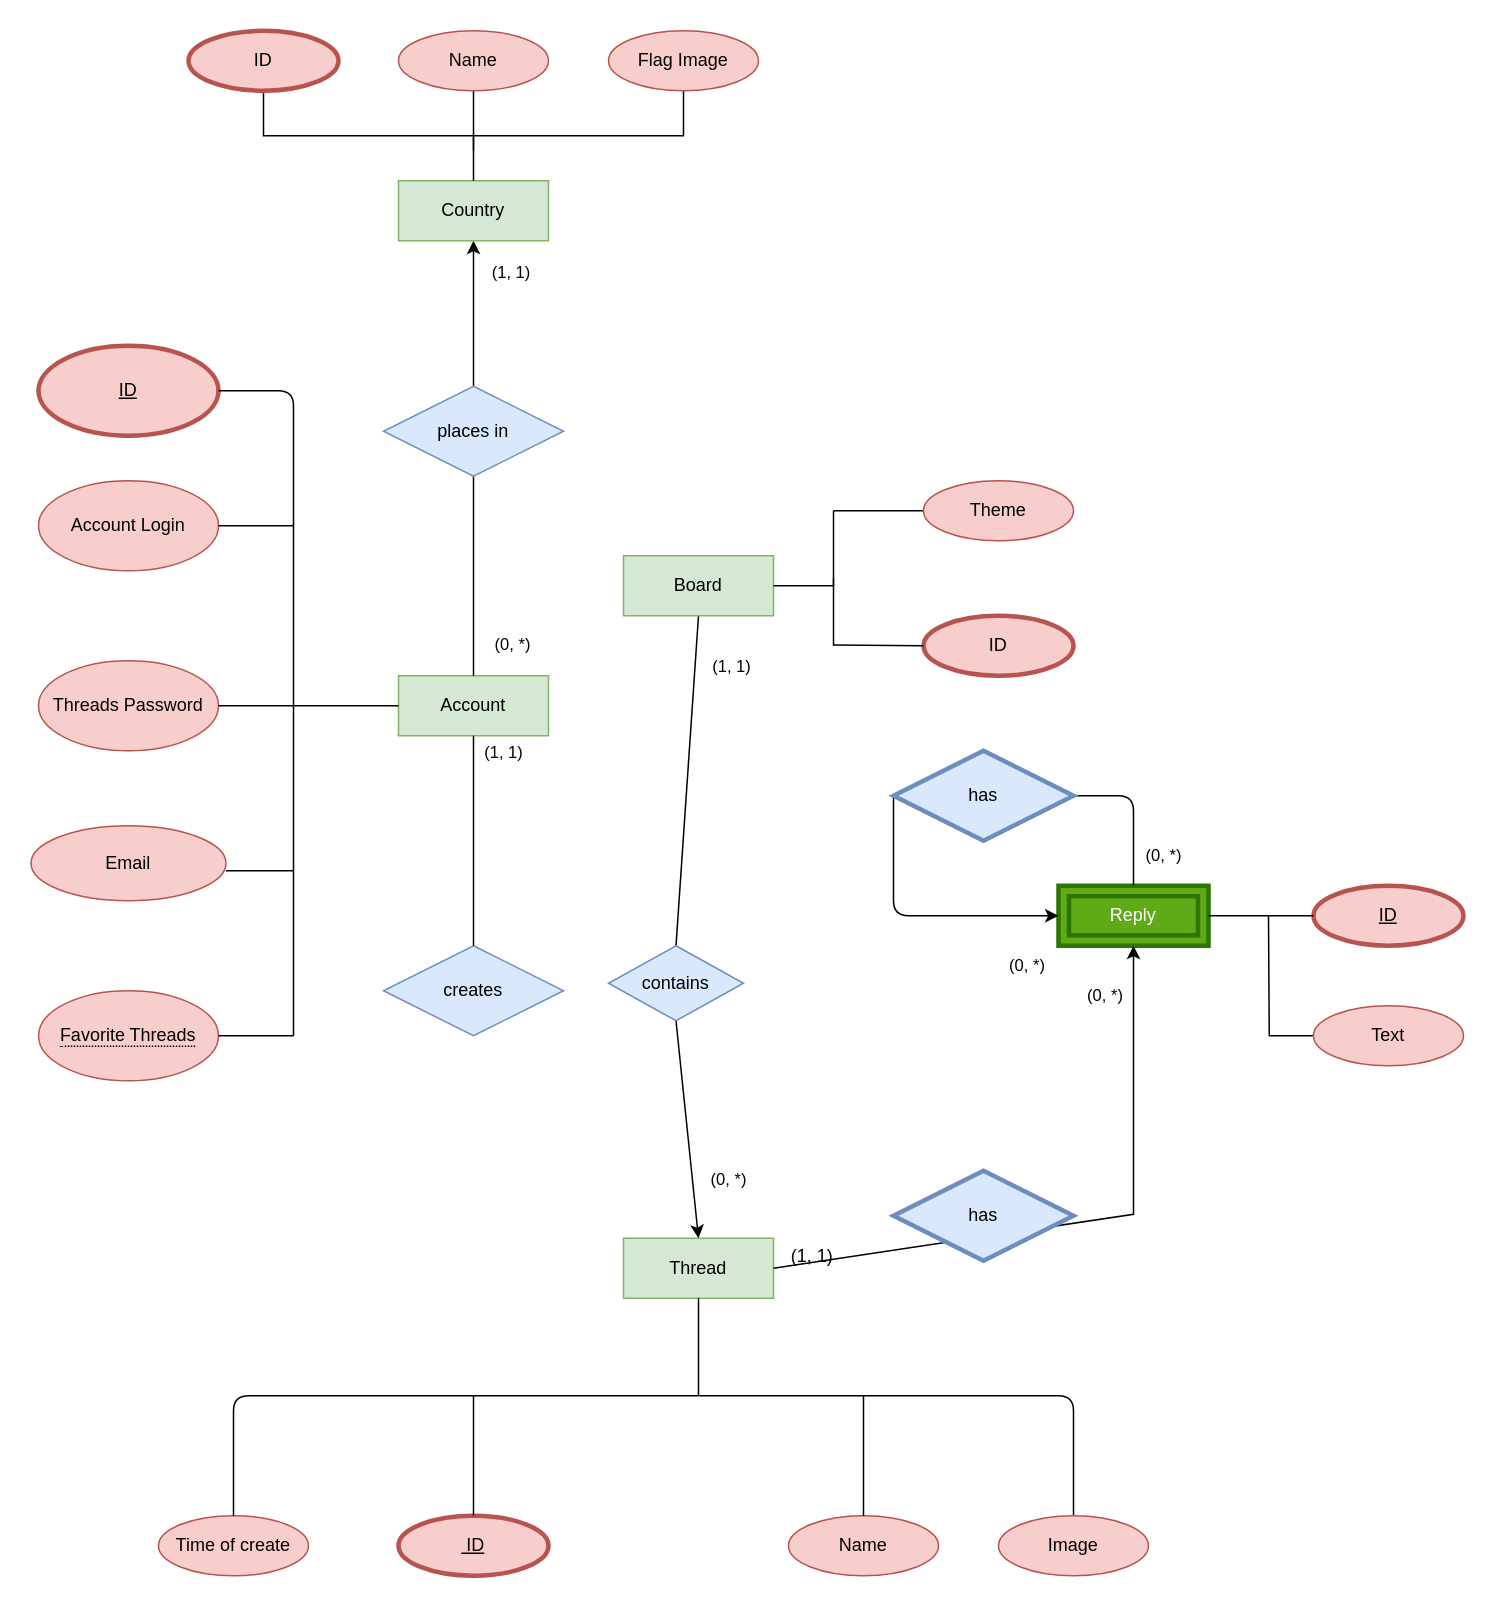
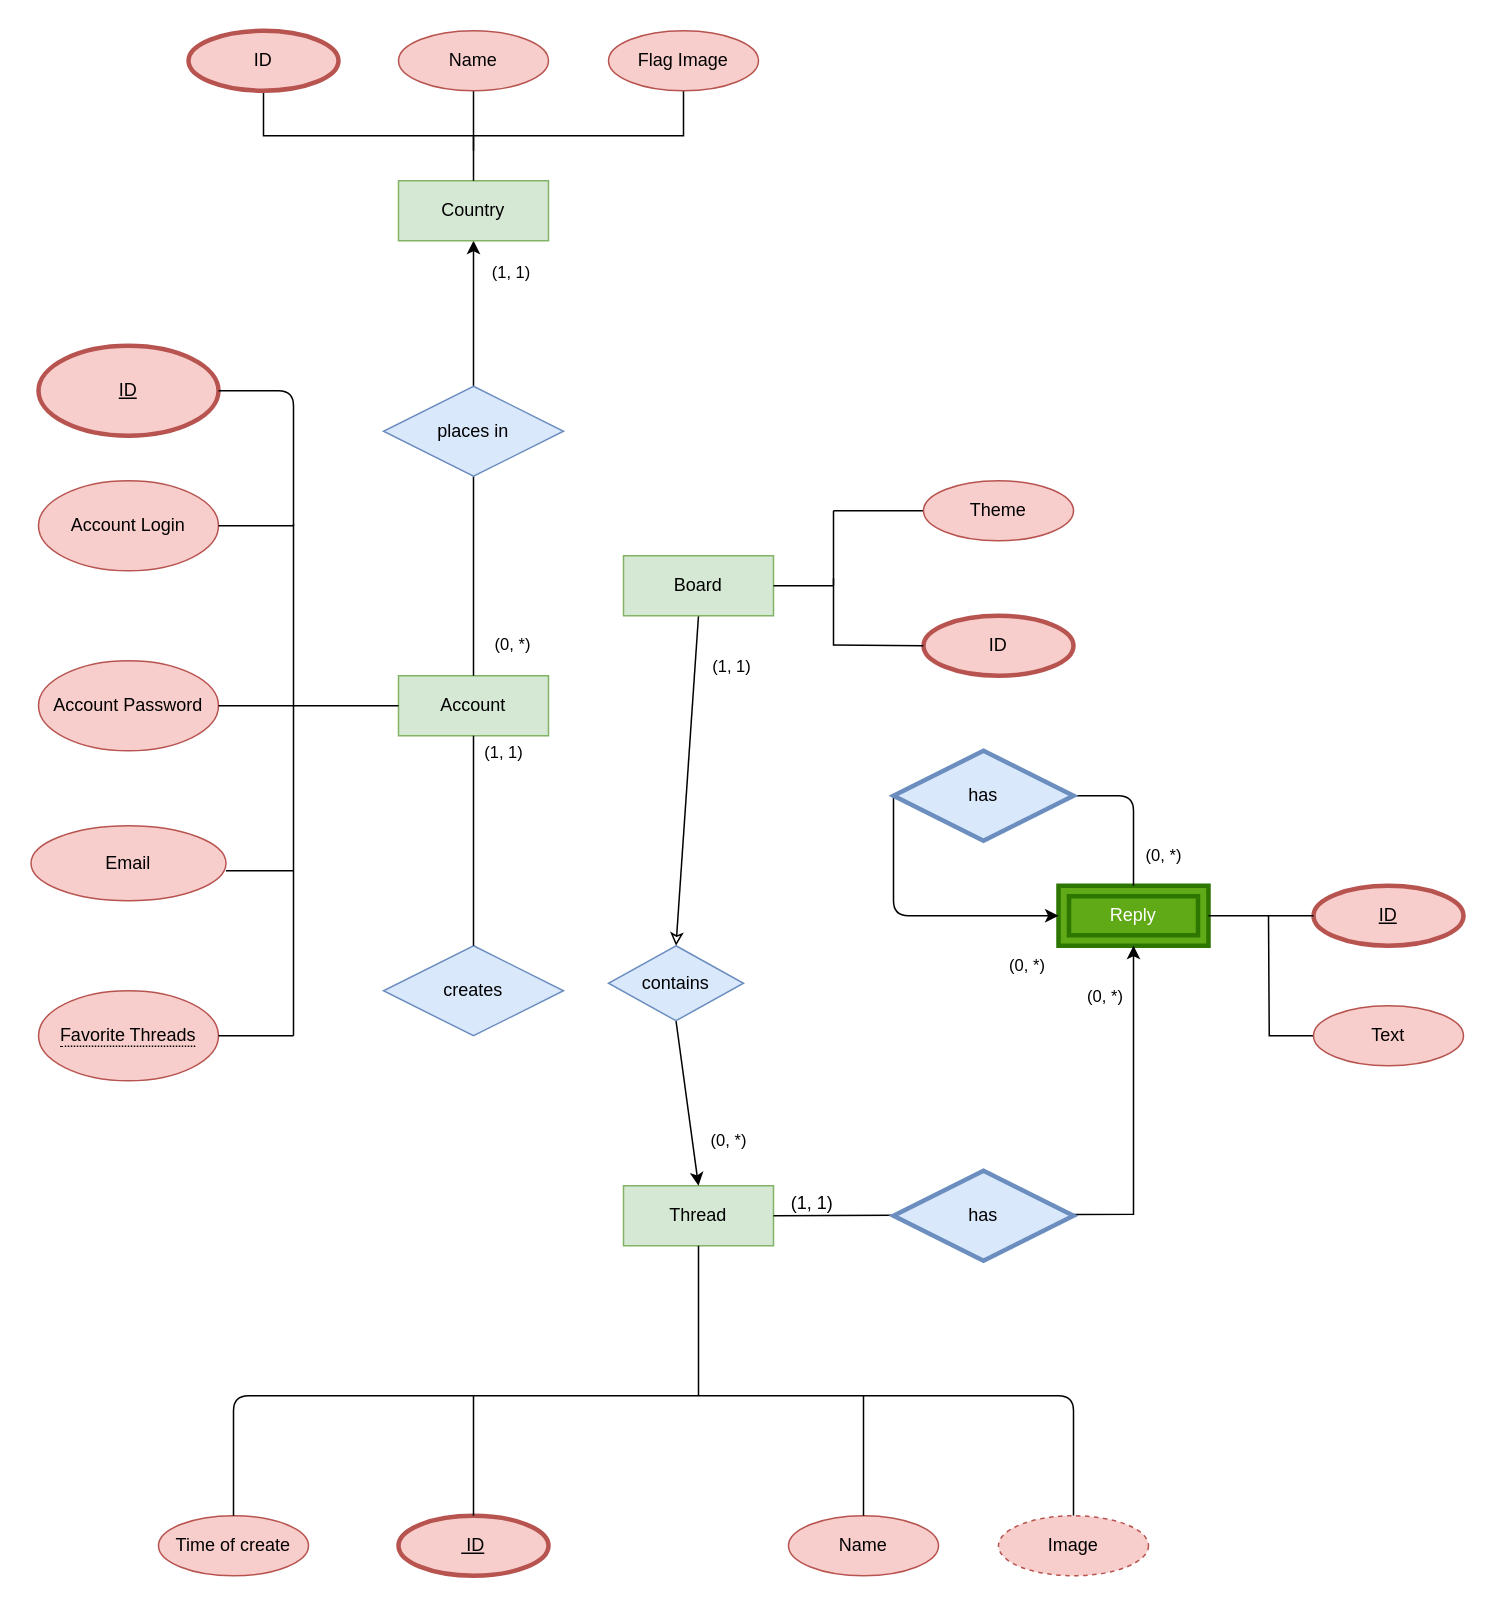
(128, 706) -> (128, 706)
(676, 938) -> (677, 934)
(698, 1268) -> (698, 1216)
(1073, 1546) -> (1073, 1546)
